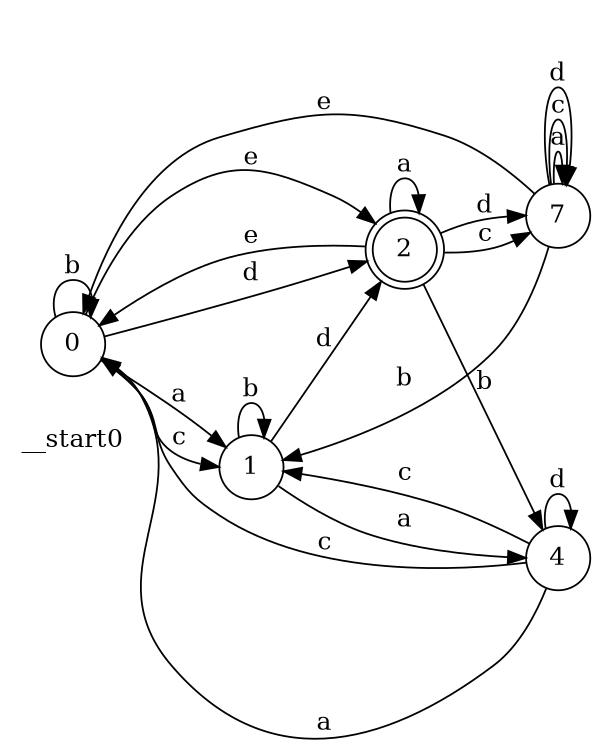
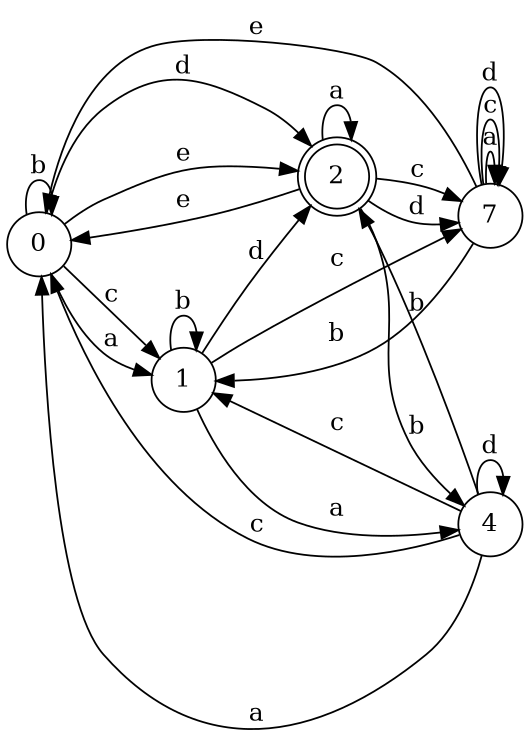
none -> (326, 298)
none -> (427, 358)
(73, 440) -> none
